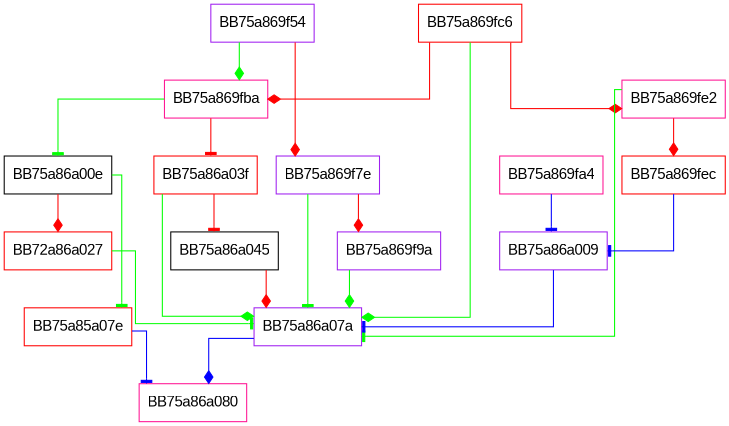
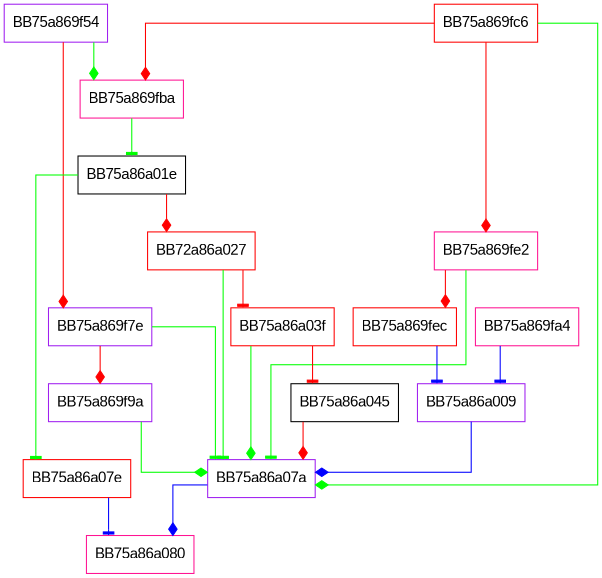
(211, 134) -> (243, 286)
(58, 175) -> (132, 175)
(78, 327) -> (77, 479)
(489, 327) -> (425, 472)
